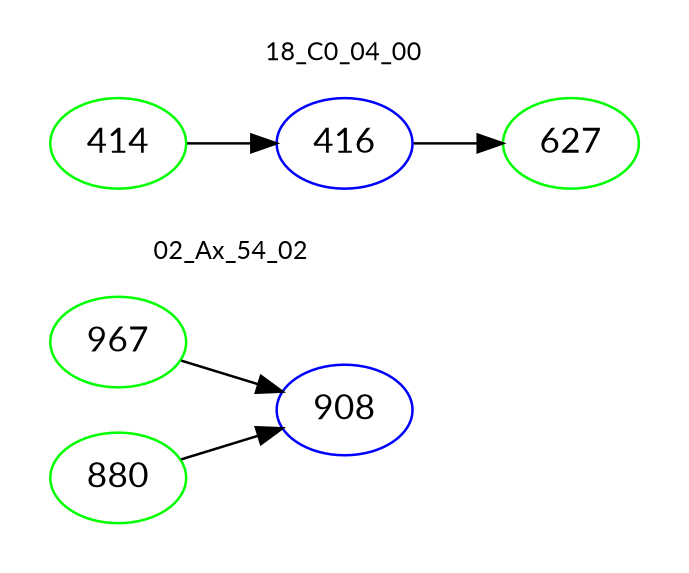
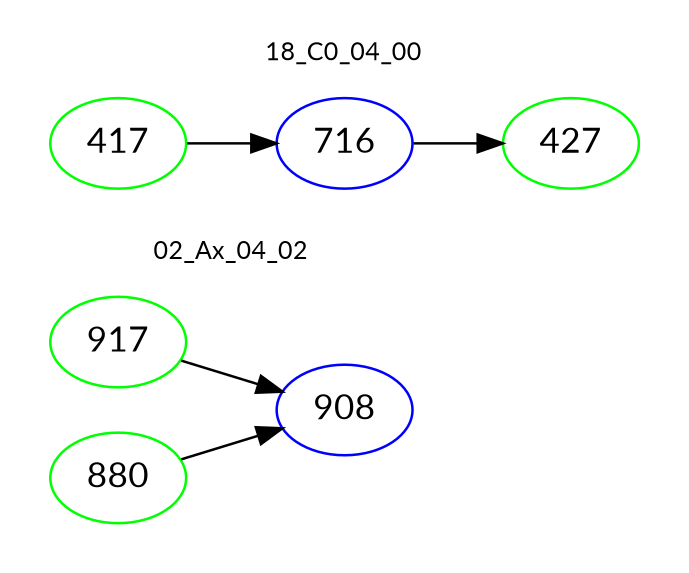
(118, 143) -> (118, 143)
(345, 143) -> (345, 143)
(571, 143) -> (571, 143)
(231, 253) -> (231, 253)
(118, 342) -> (118, 342)
